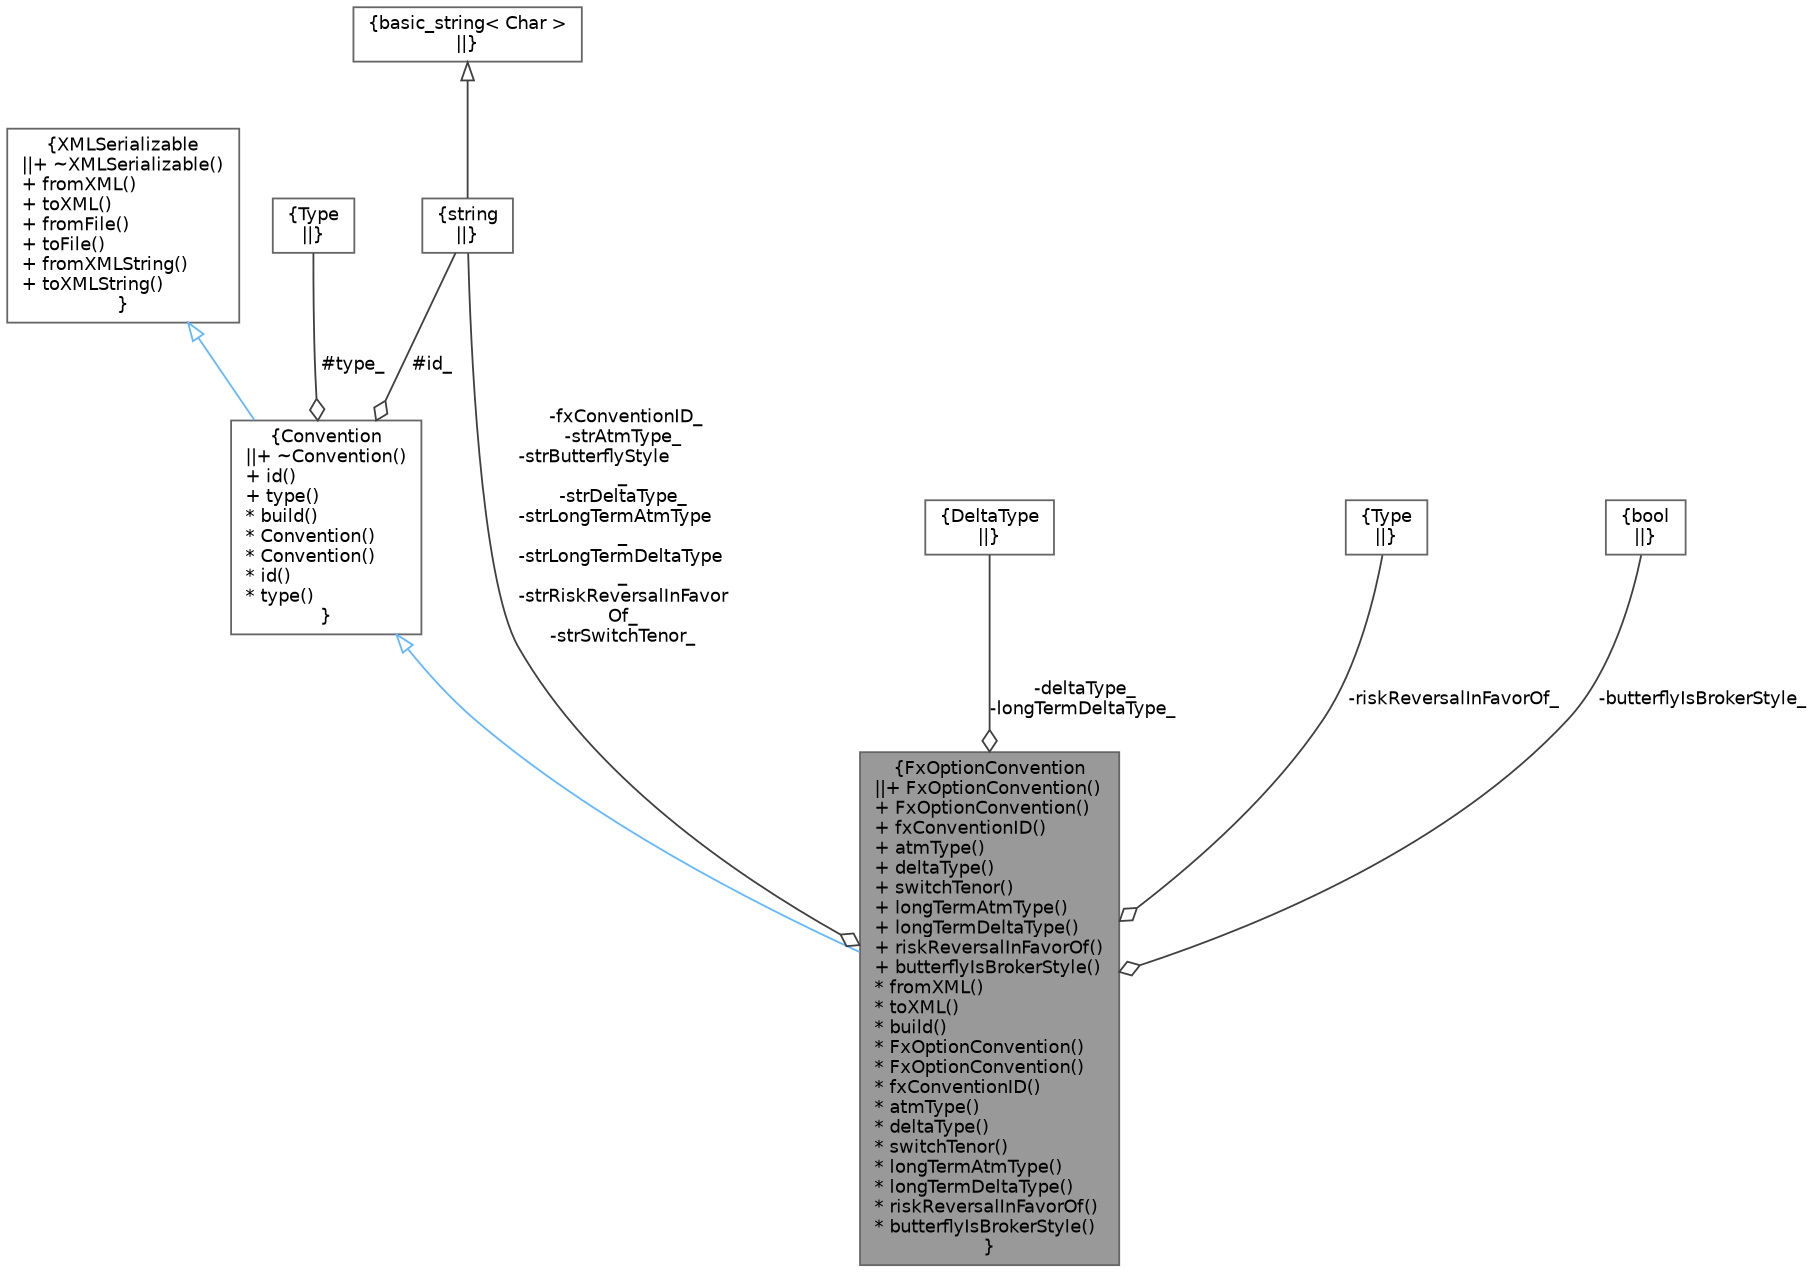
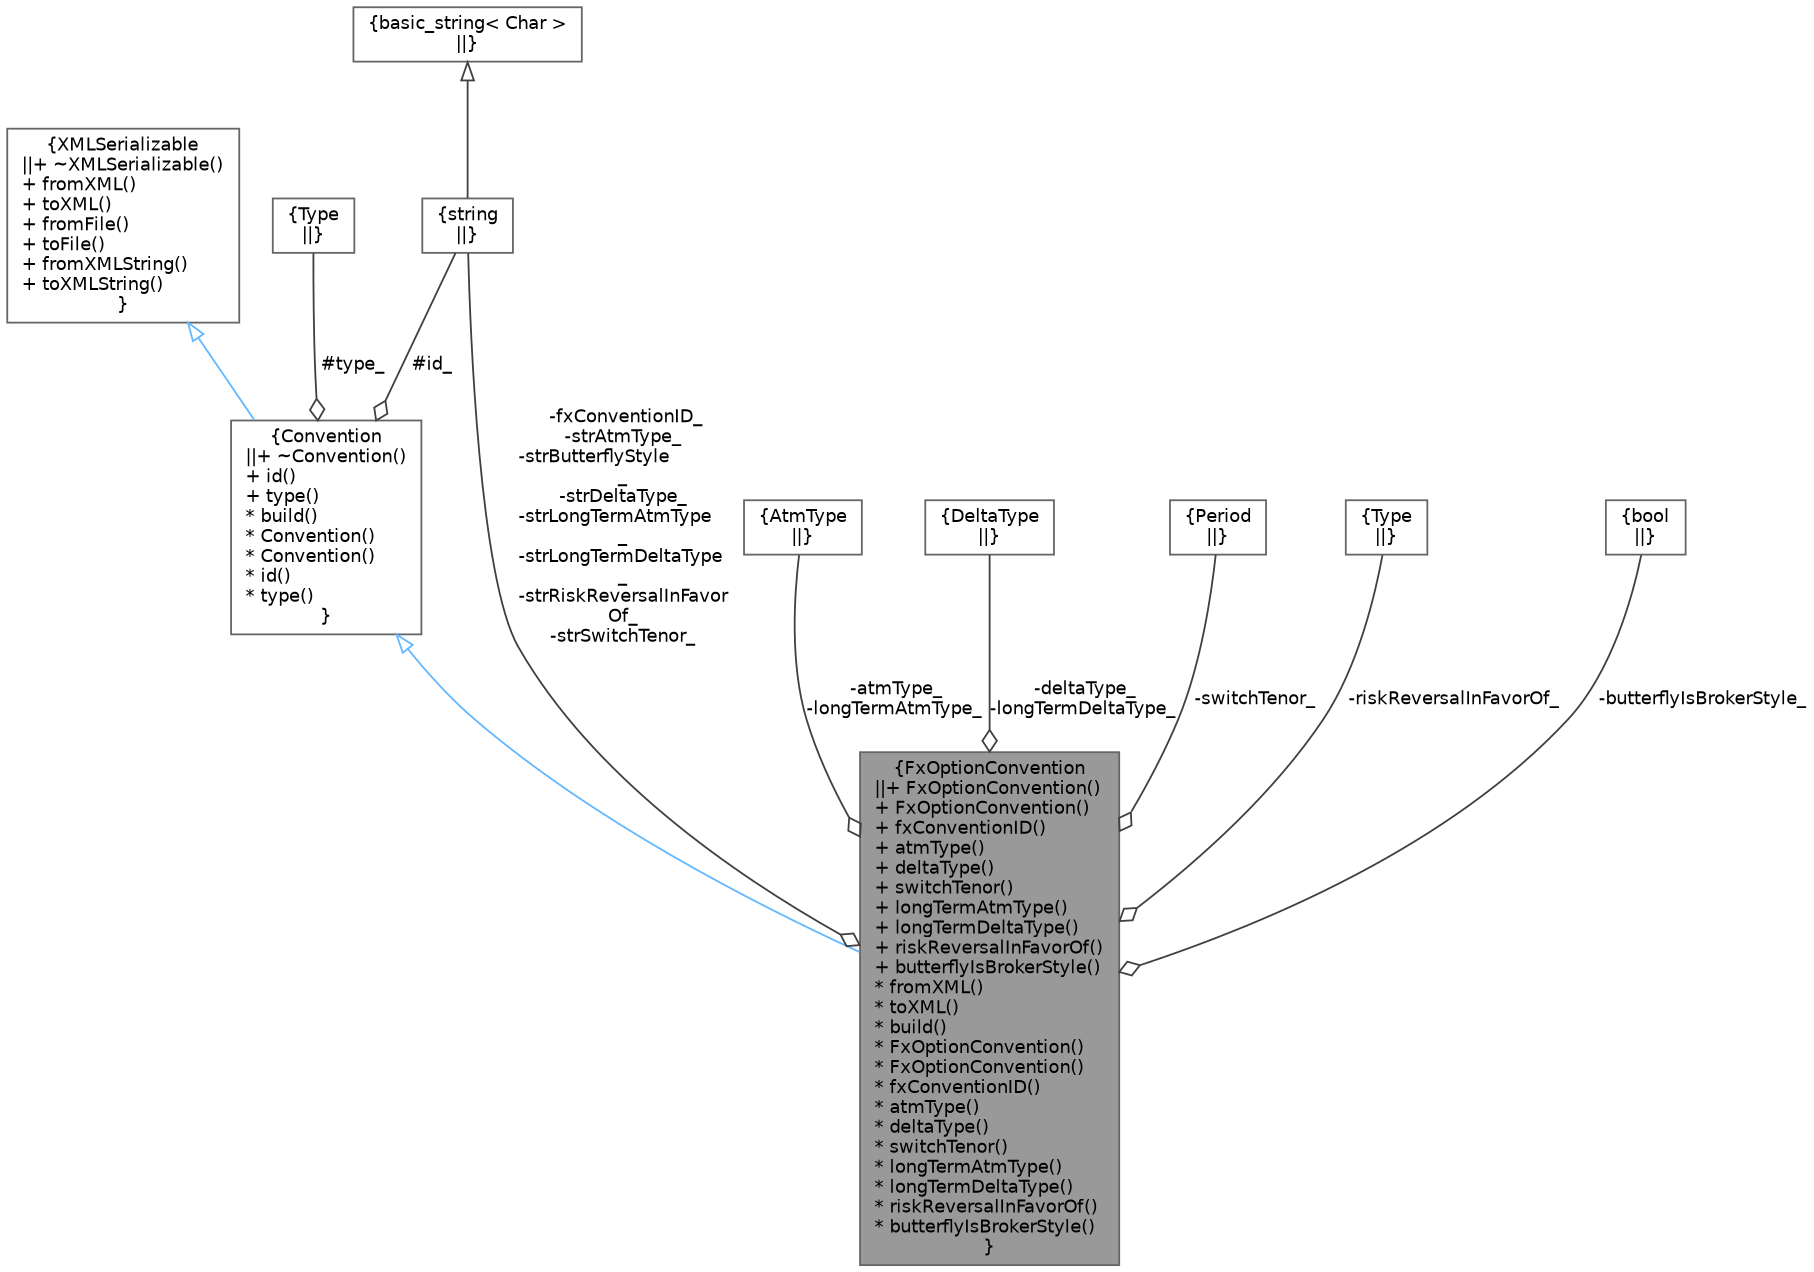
none -> (803, 527)
none -> (1218, 527)
